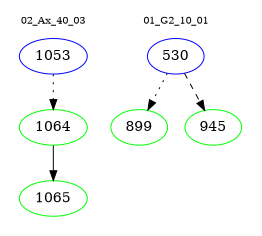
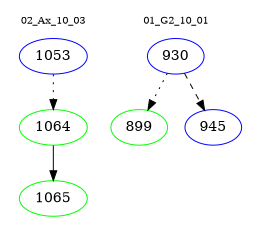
(53, 21) -> (53, 21)
(176, 56) -> (176, 56)
(213, 127) -> (213, 127)
